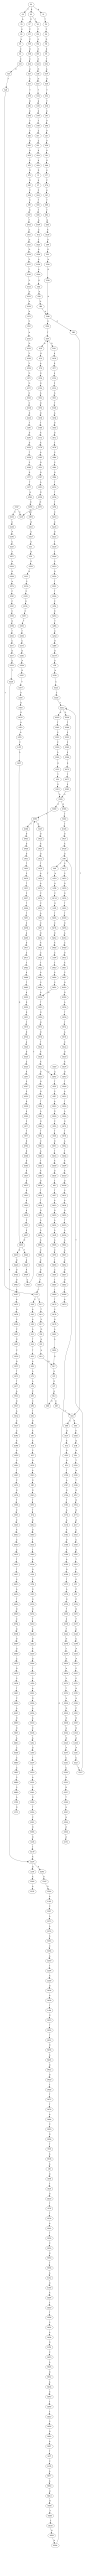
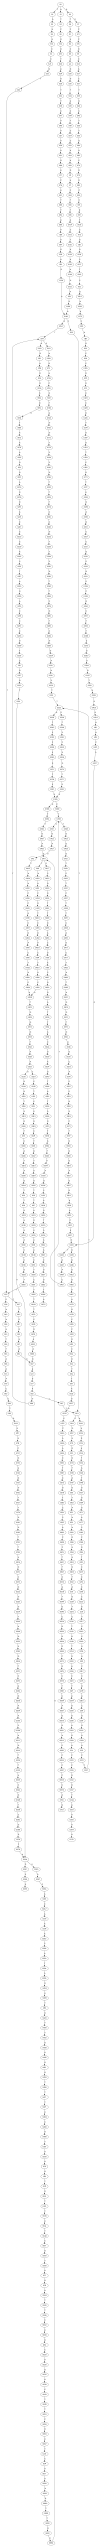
(19, 512) -> (19, 521)
(47, 1071) -> (31, 1071)
